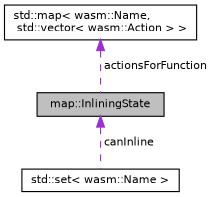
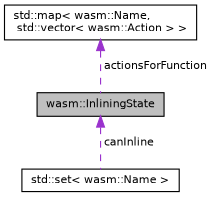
(101, 104) -> (101, 104)
